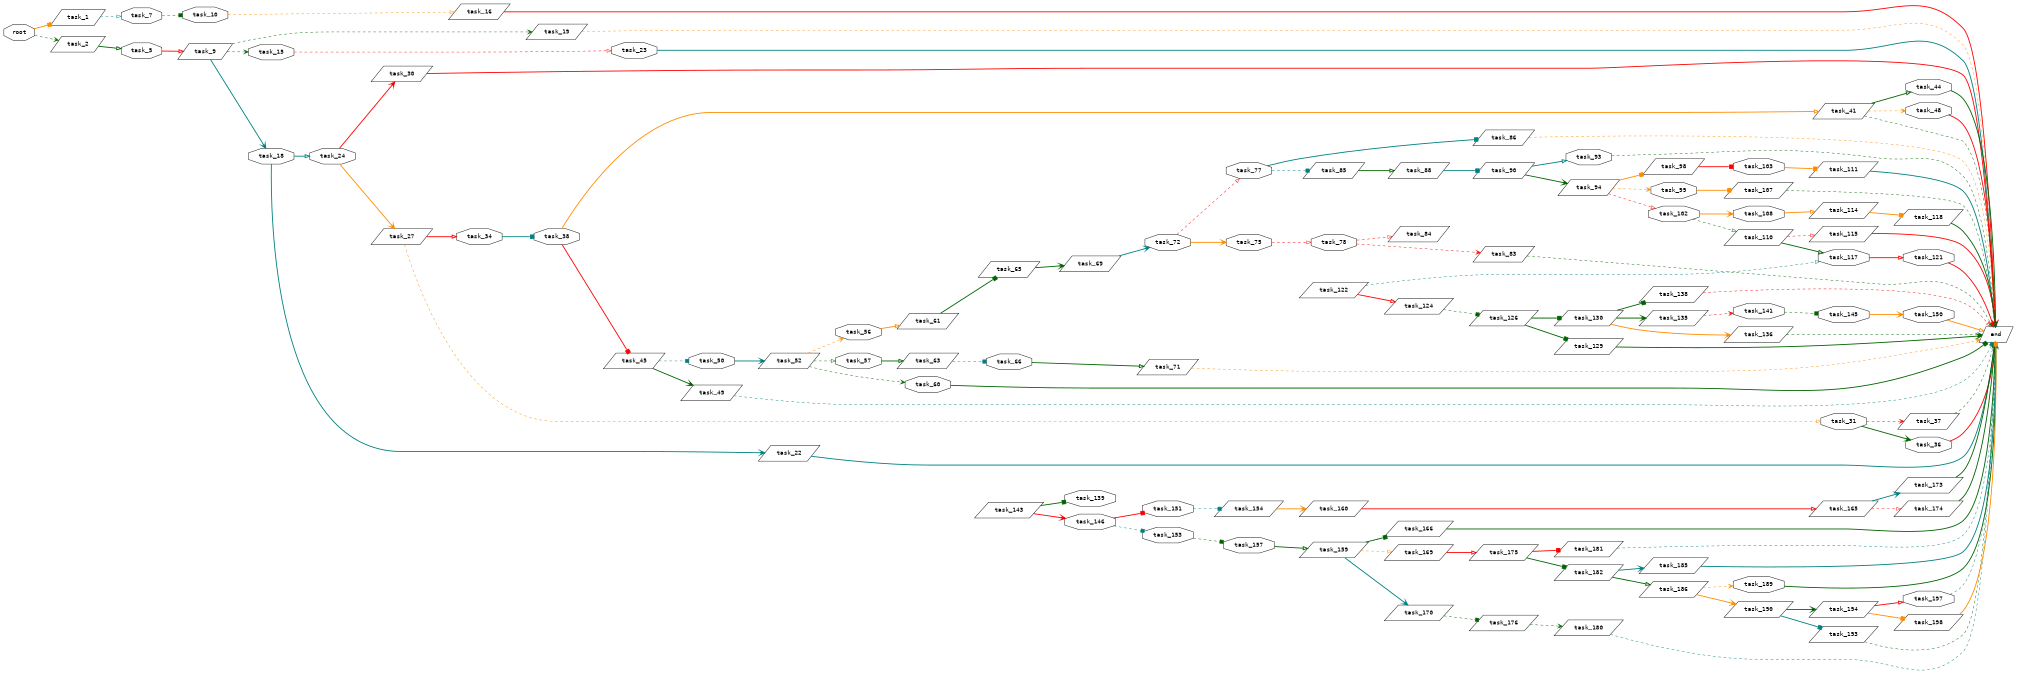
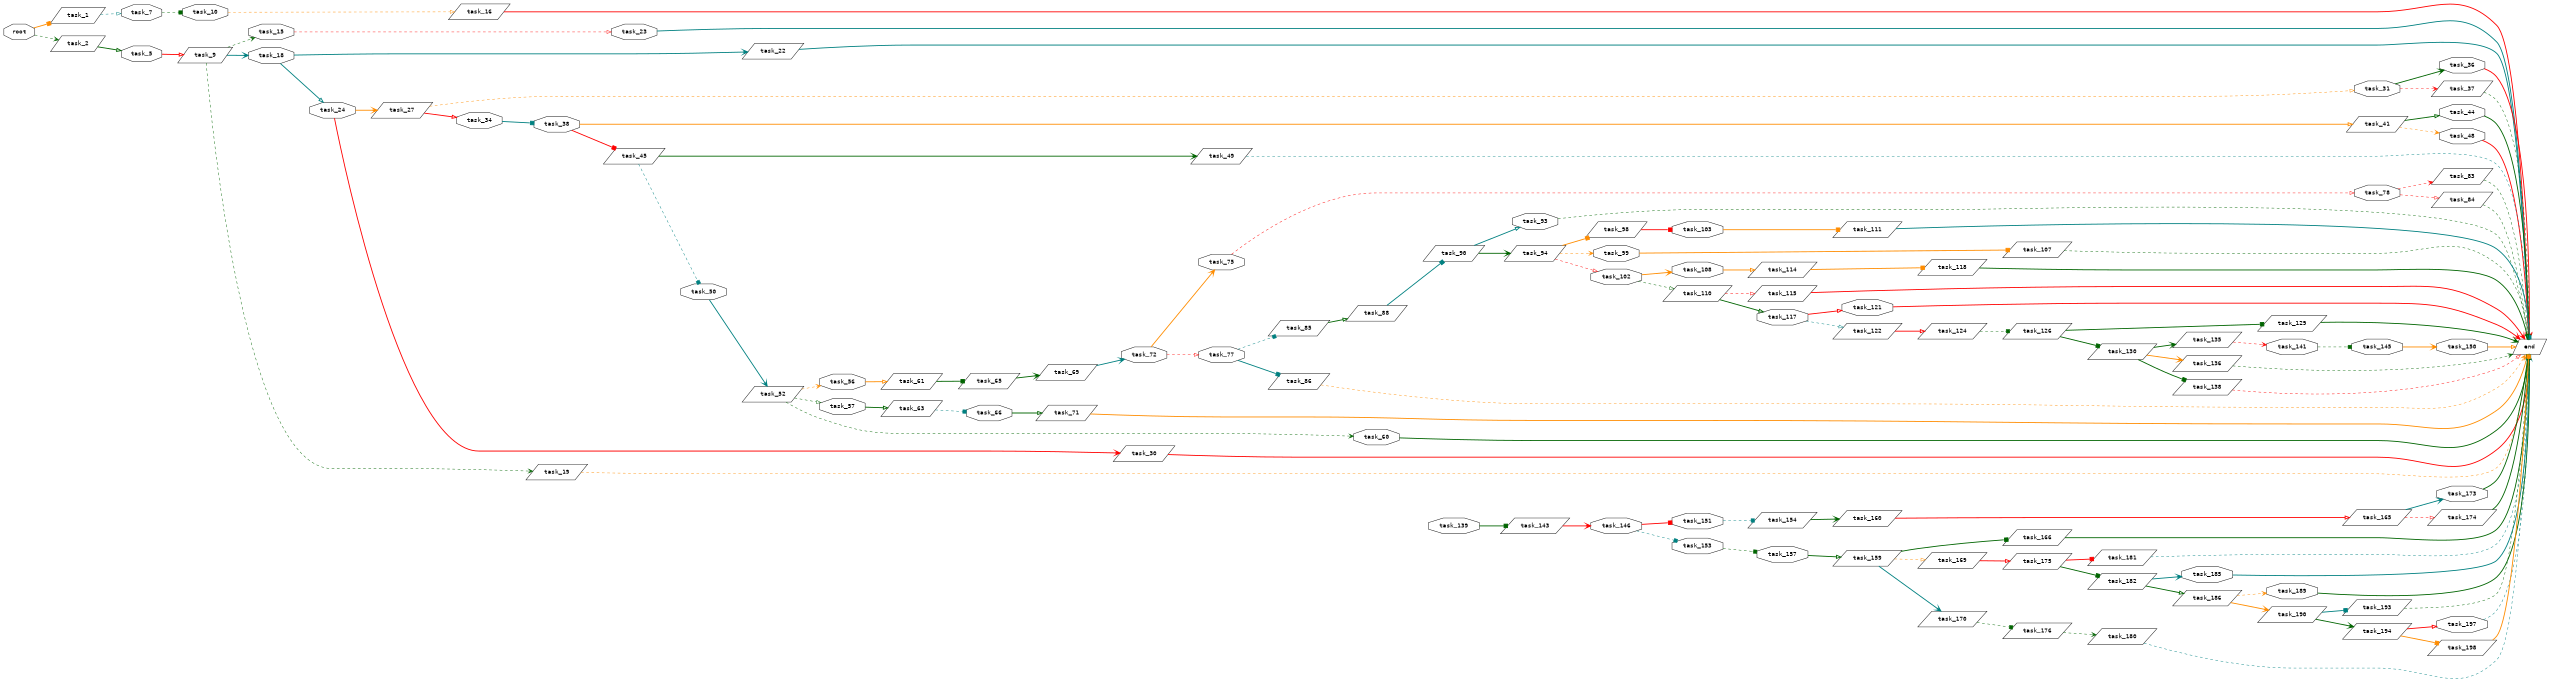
(1977, 173) -> (2515, 265)
(1591, 274) -> (1823, 324)
(1585, 371) -> (1826, 421)
(1929, 485) -> (2462, 494)
(1051, 504) -> (1491, 526)
(1289, 509) -> (1823, 519)
(1674, 566) -> (2207, 574)
